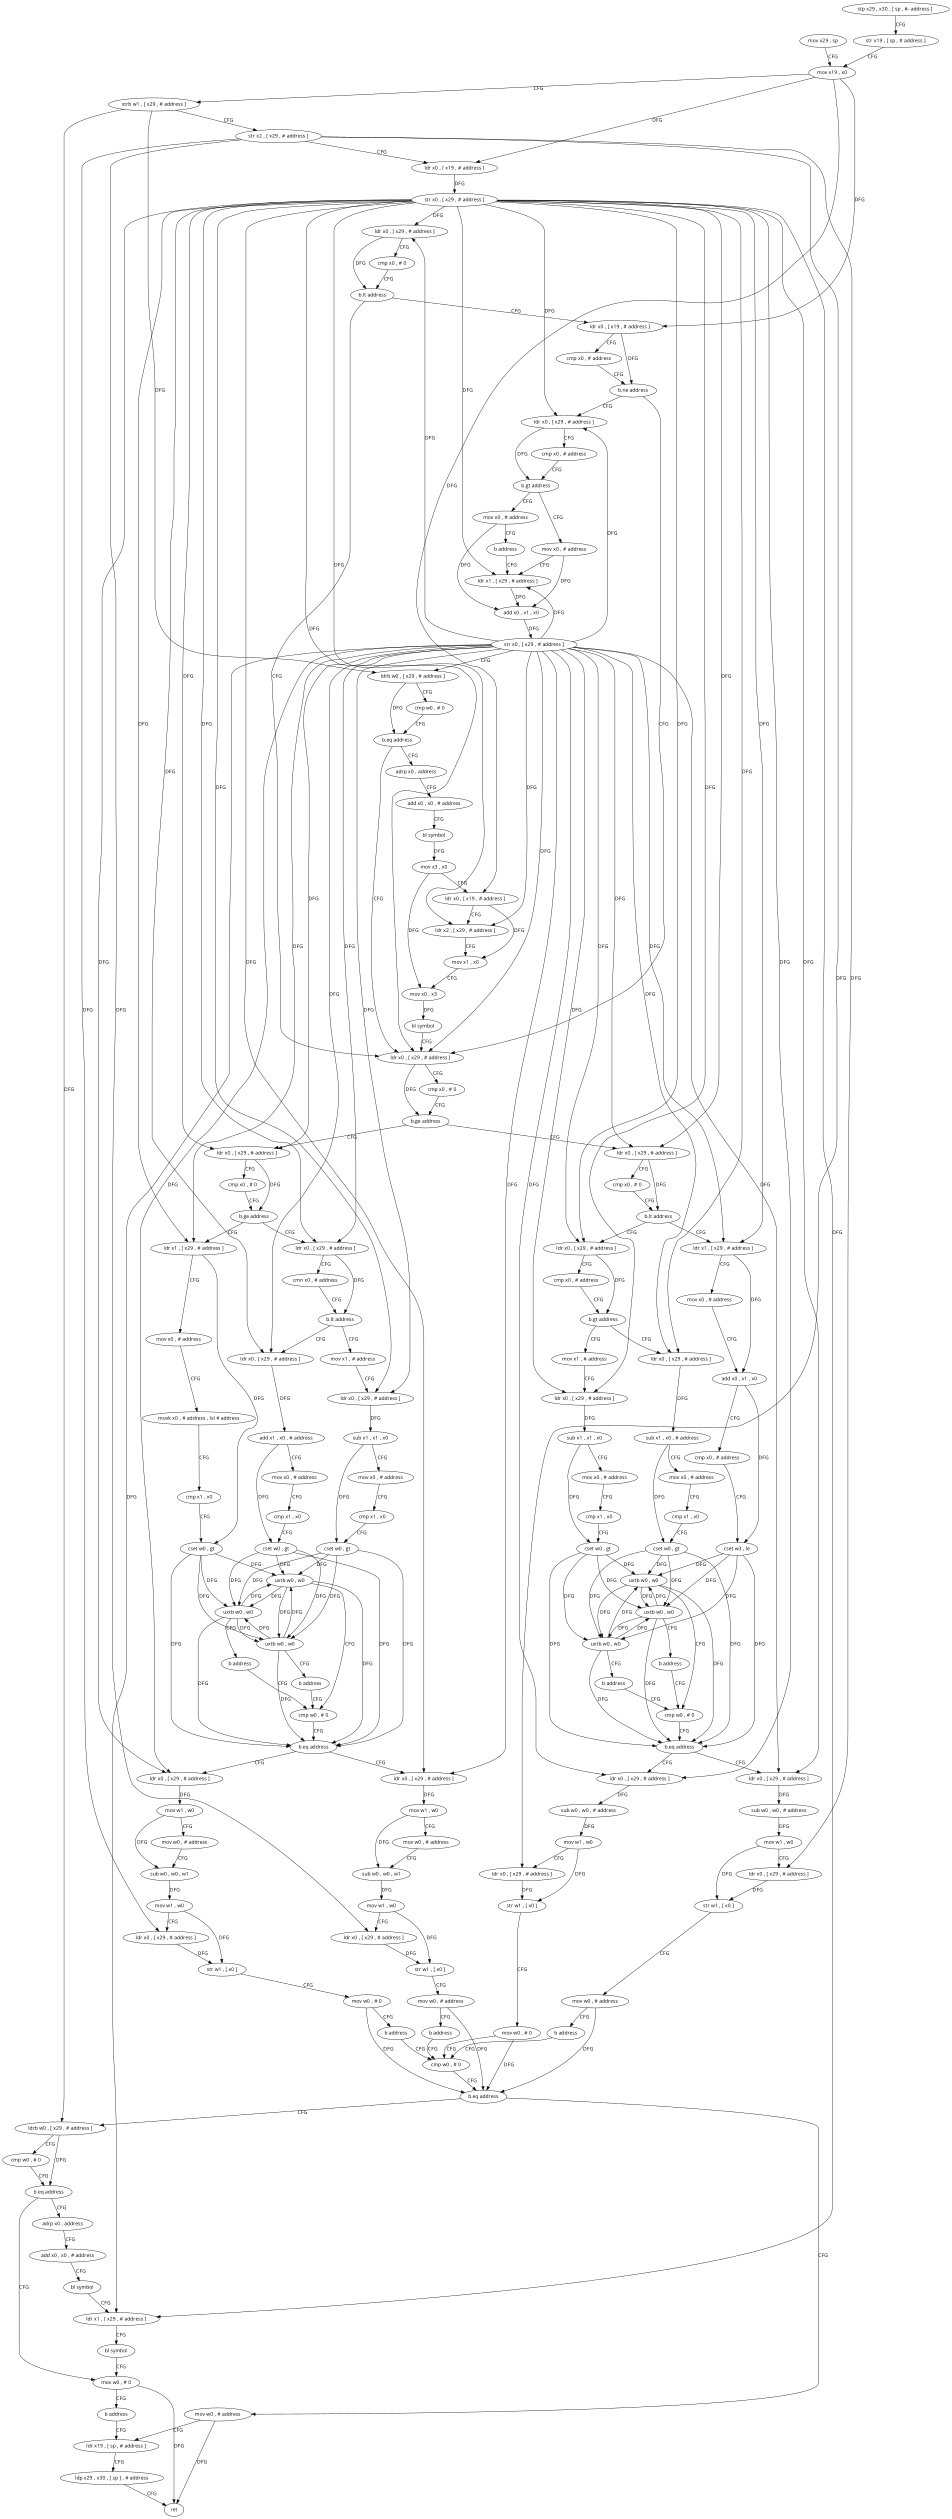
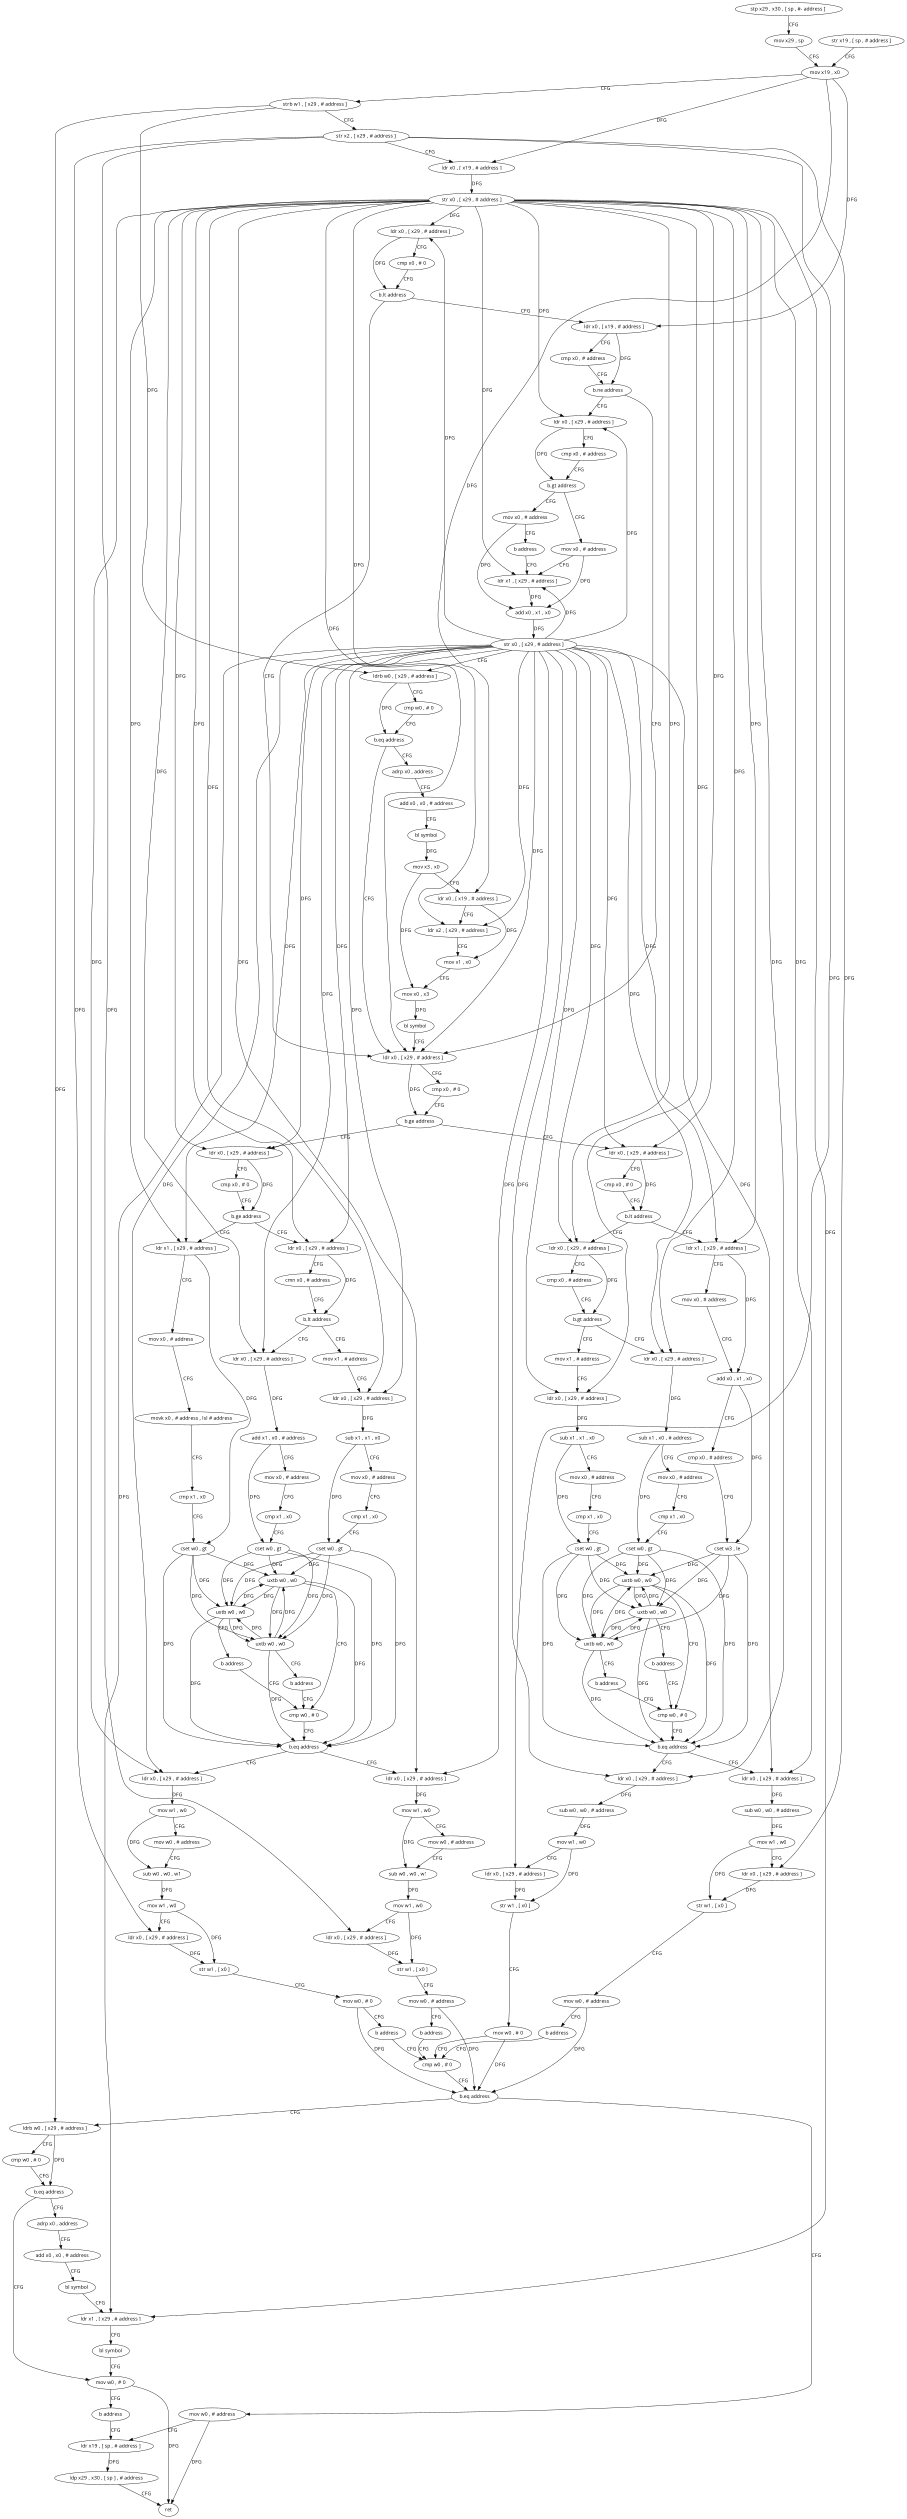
(896, 23) -> (789, 23)
(120, 2462) -> (114, 2462)
